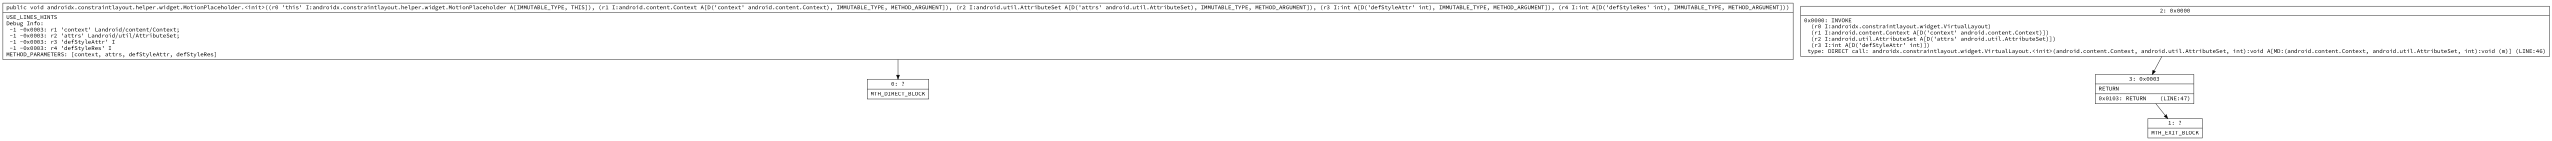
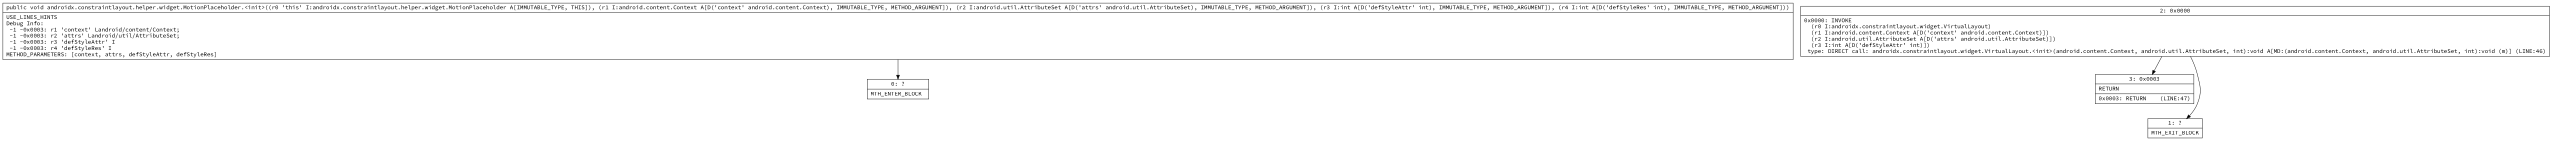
(898, 94) -> (896, 94)
(2145, 99) -> (2145, 99)
(2160, 109) -> (2200, 87)
